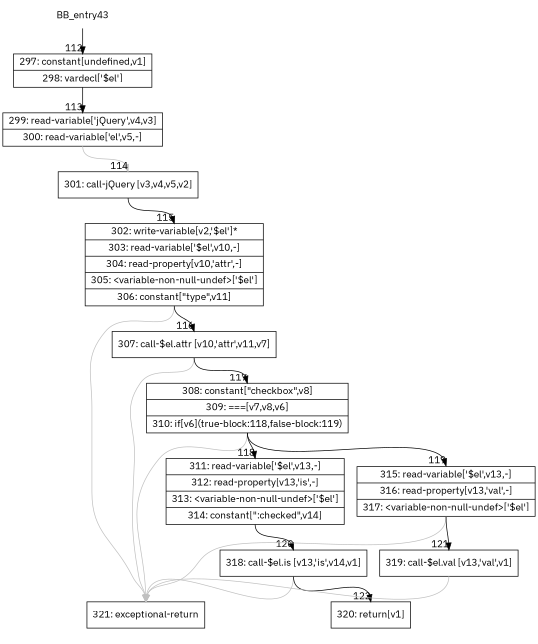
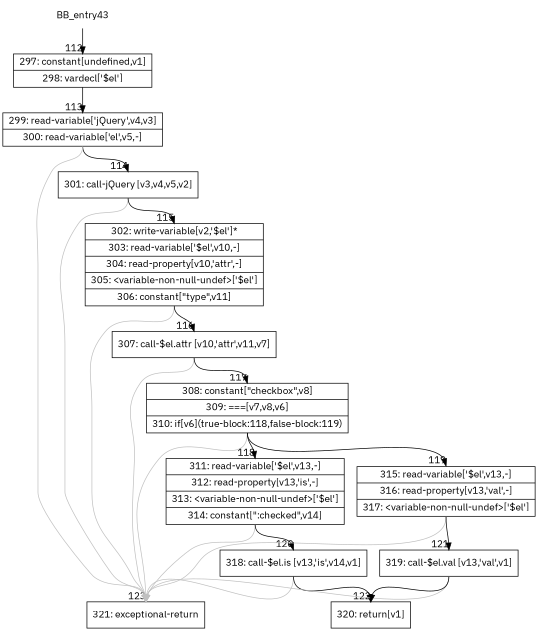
(102, 159) -> (102, 159)
none -> (38, 388)
none -> (65, 392)
none -> (197, 547)
none -> (413, 590)
